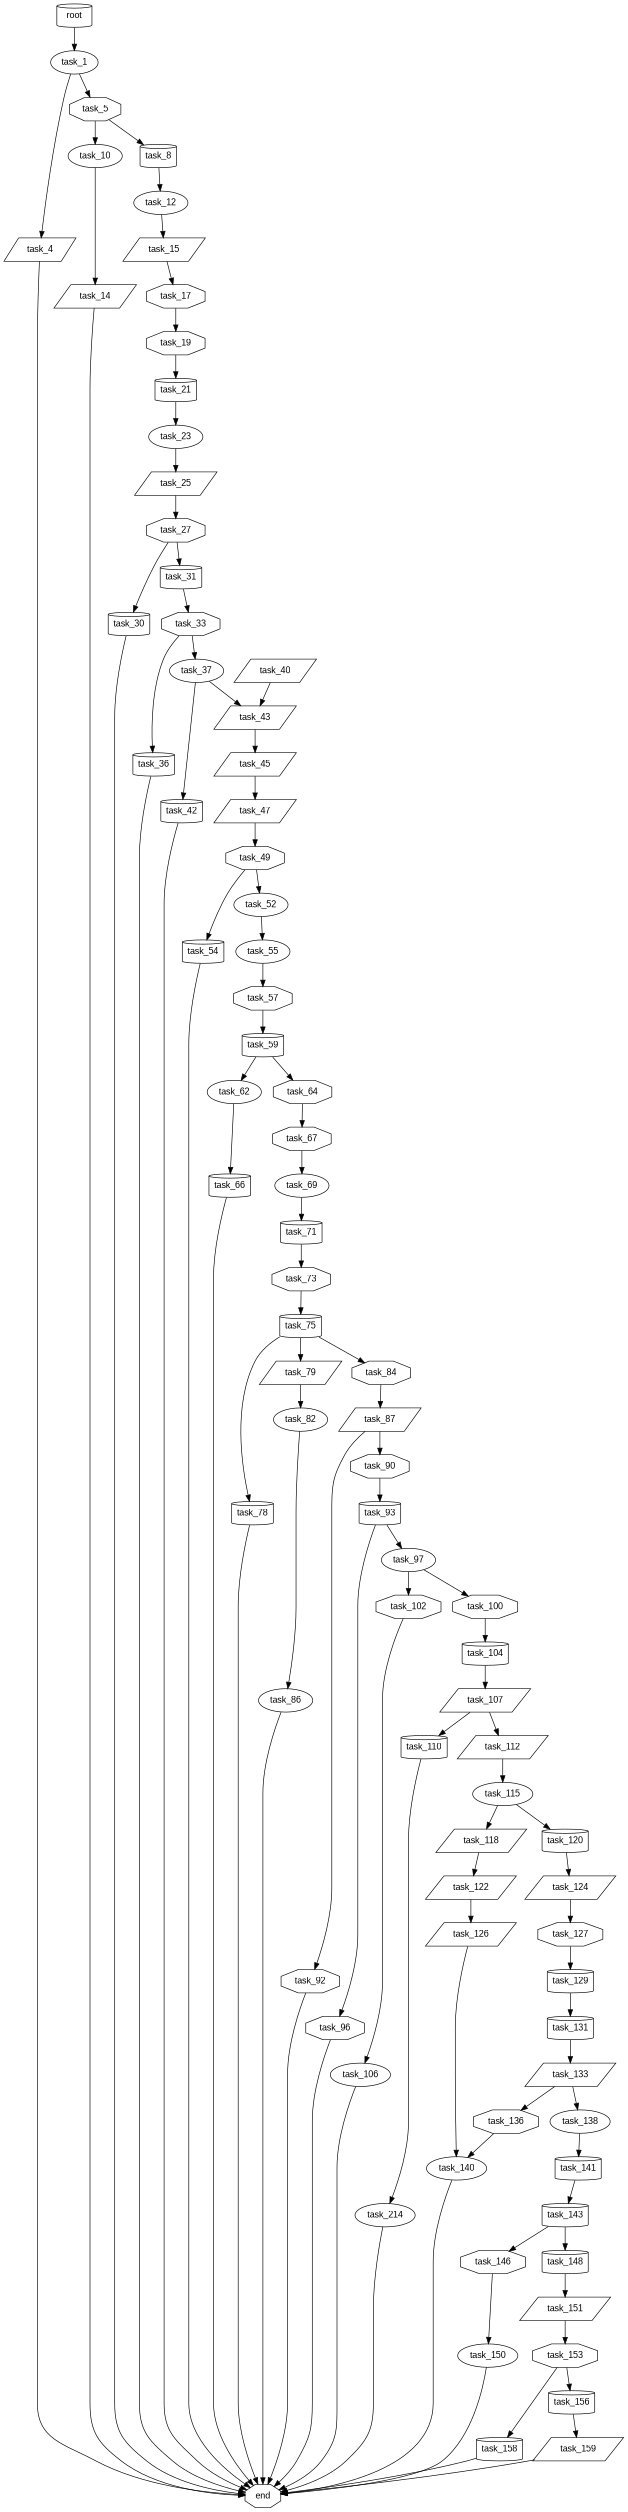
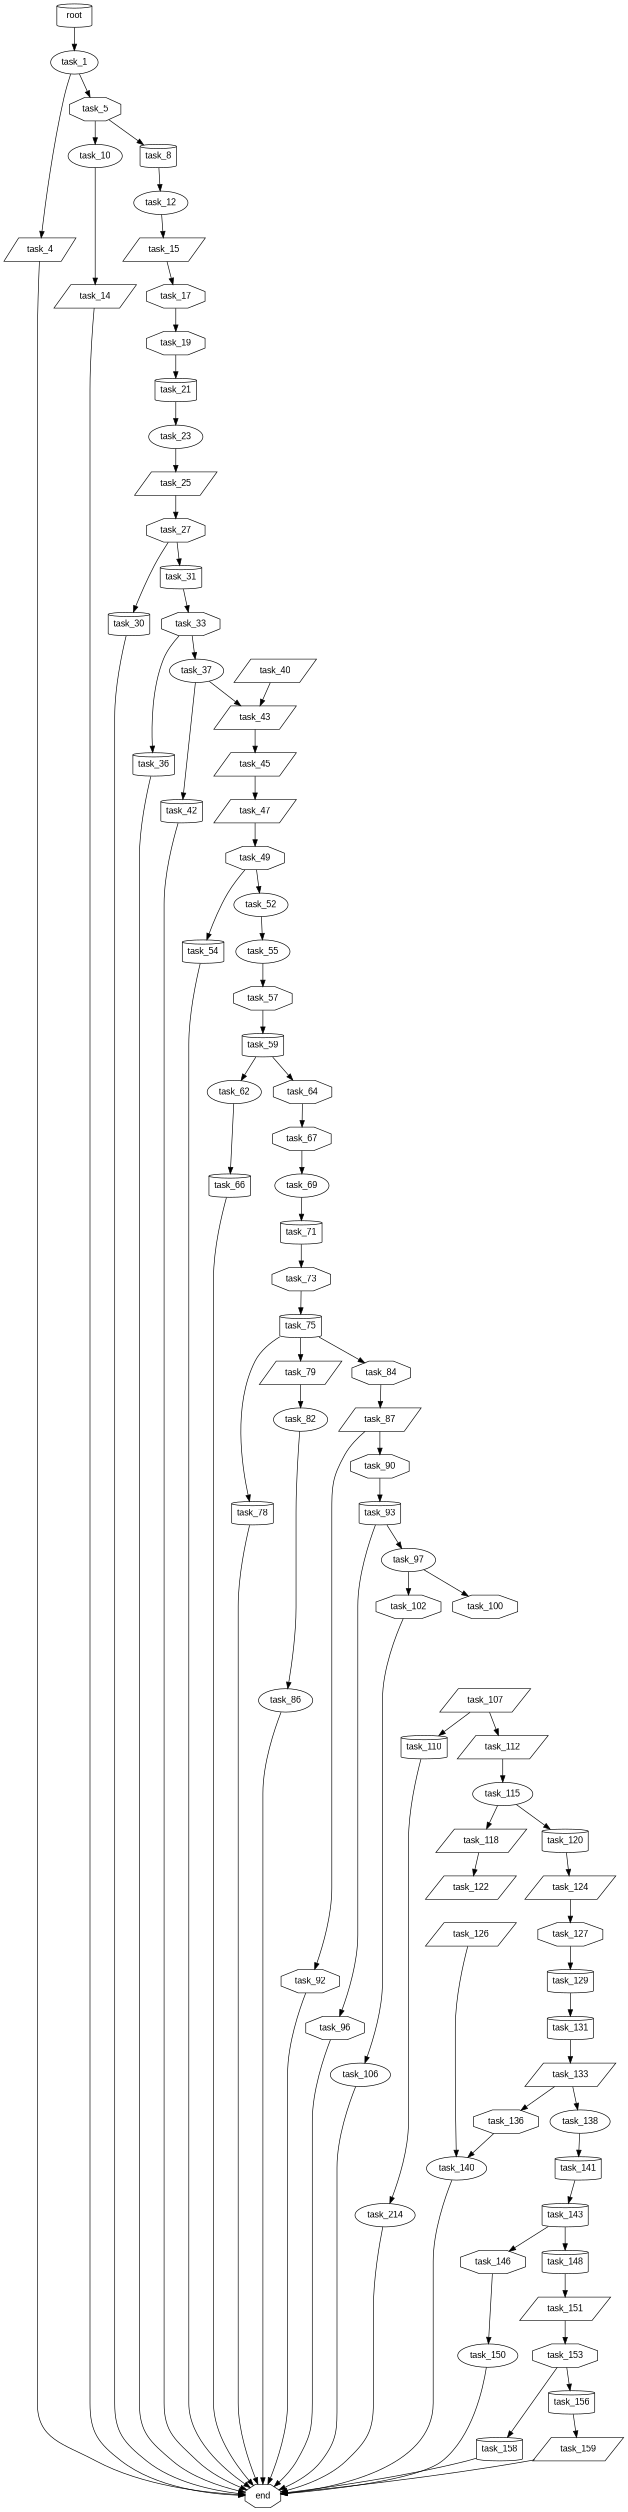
(485, 1654) -> none
(471, 1908) -> none
